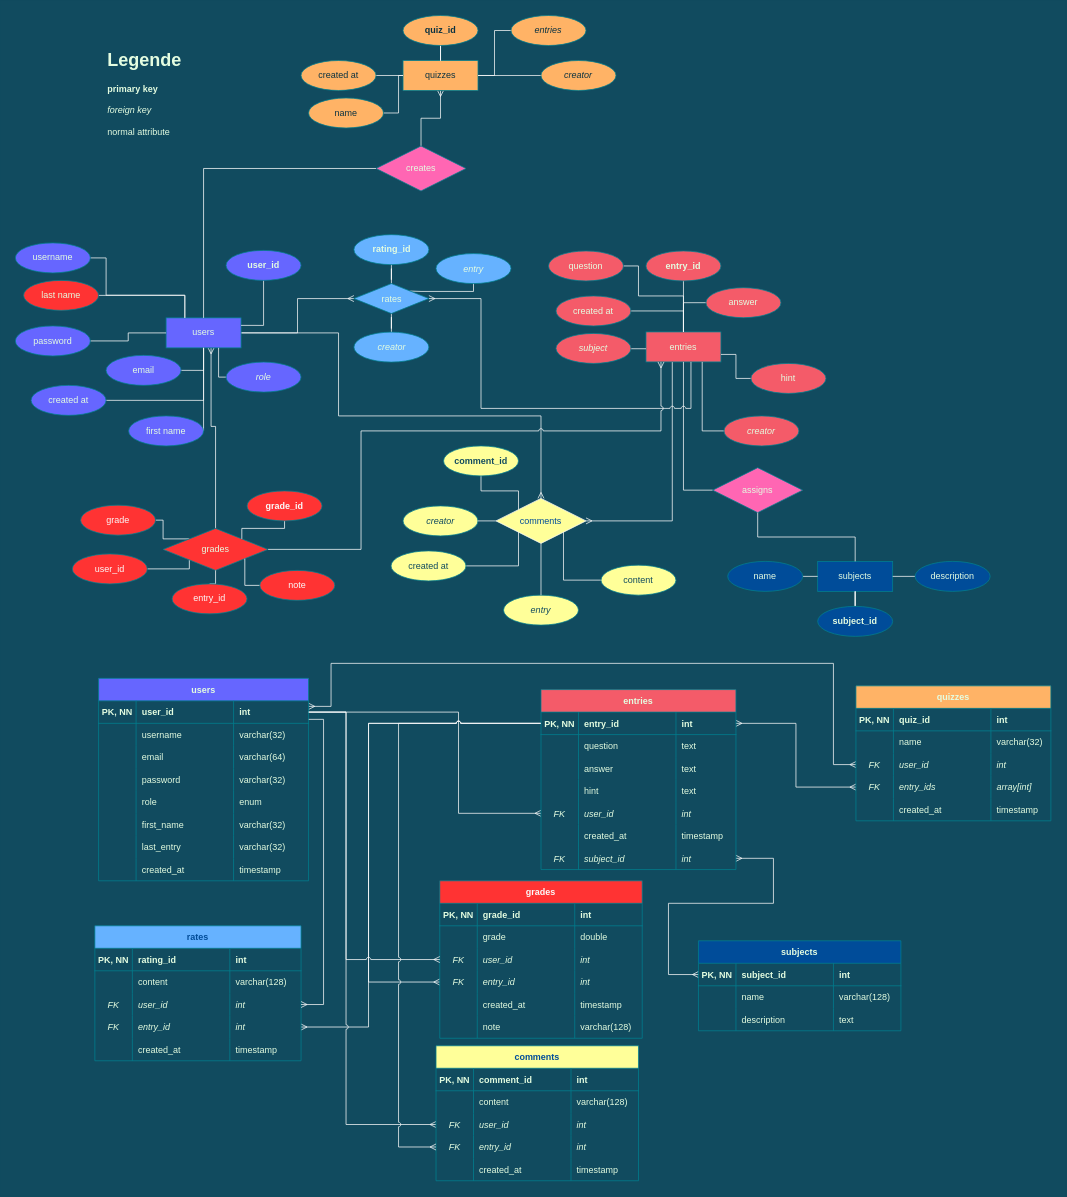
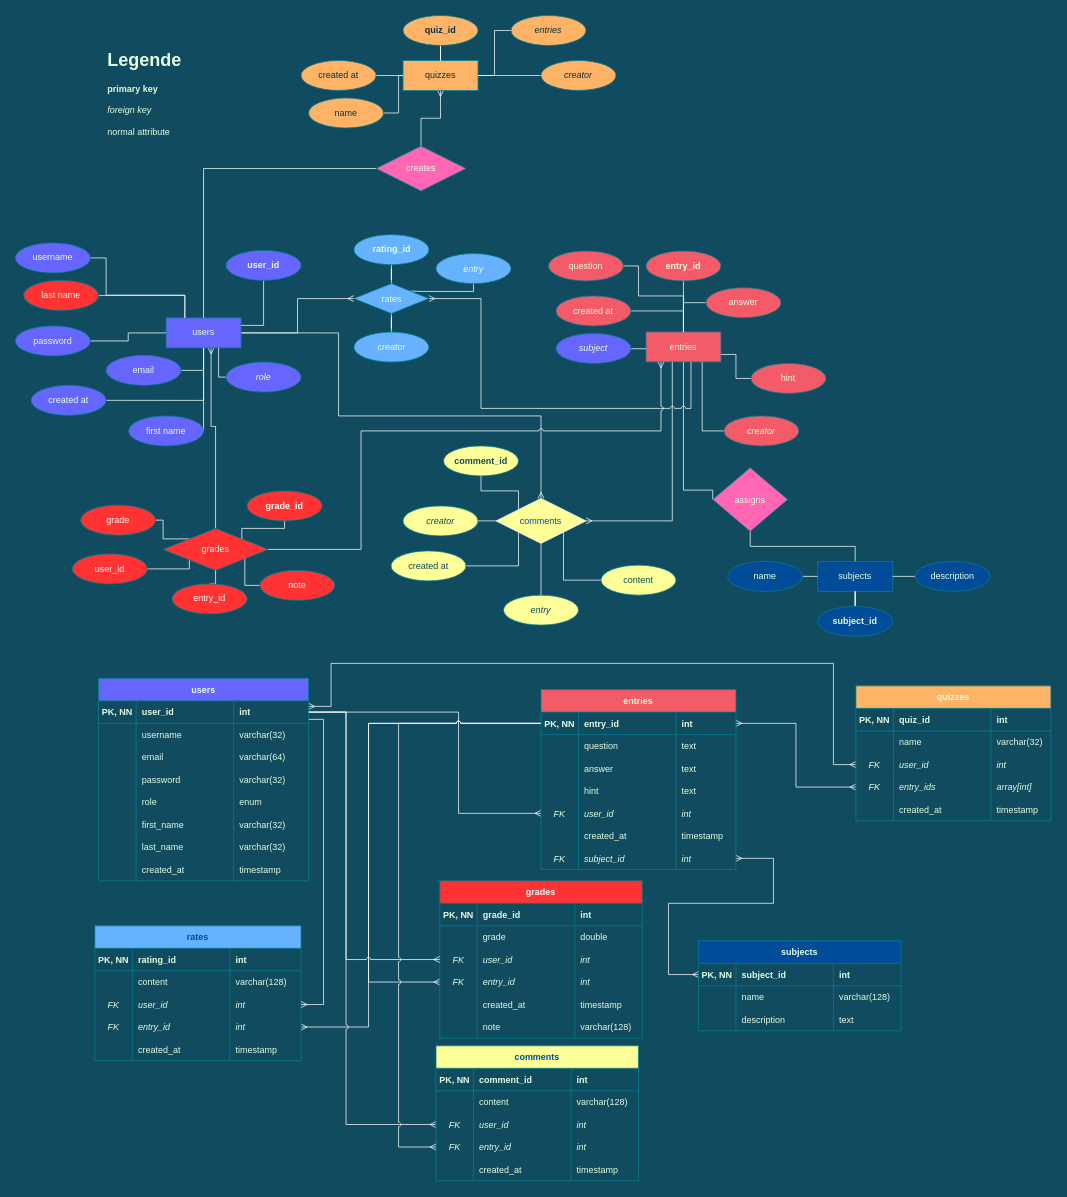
(594, 348) -> (594, 348)
(758, 490) -> (750, 500)
(166, 848) -> (163, 848)
